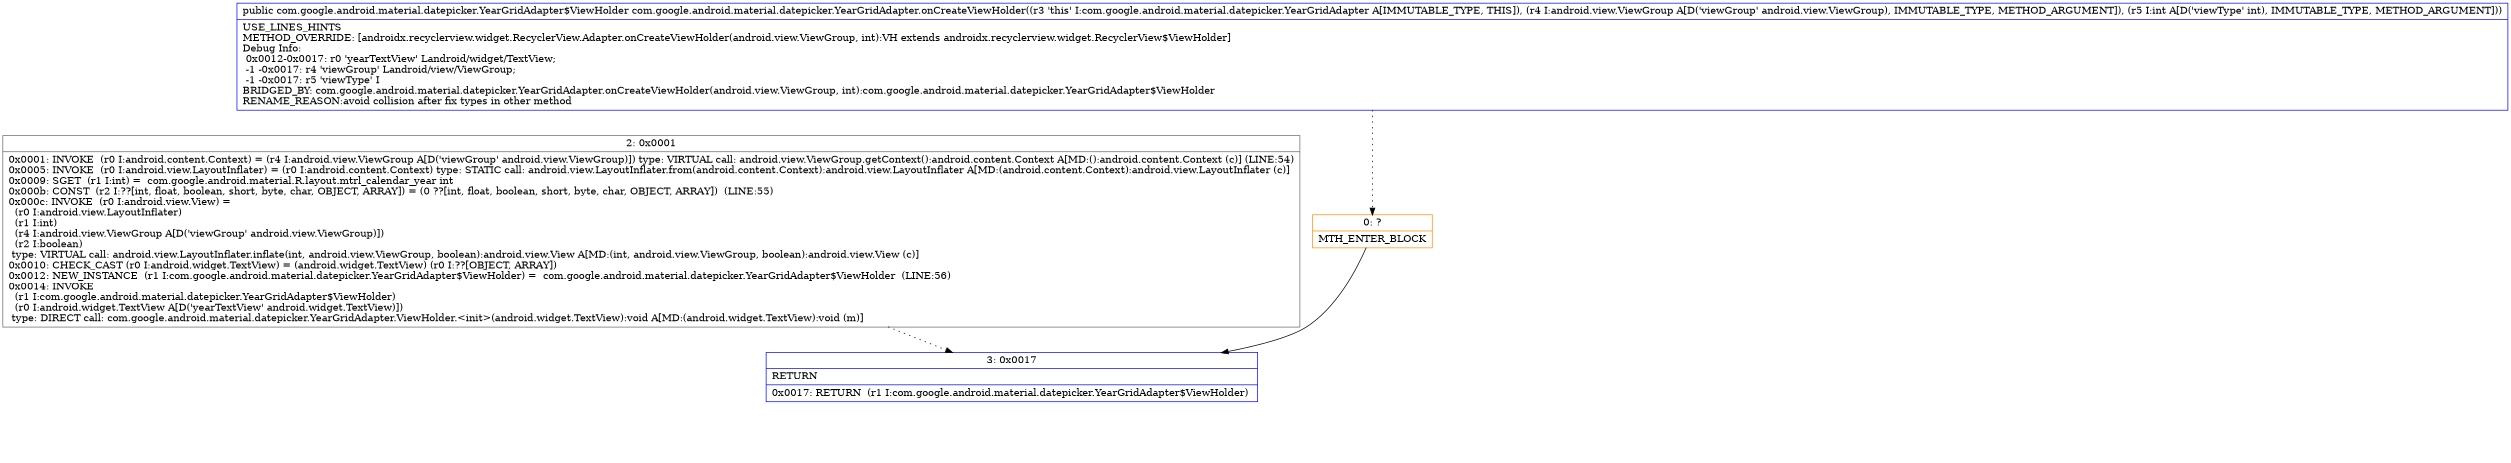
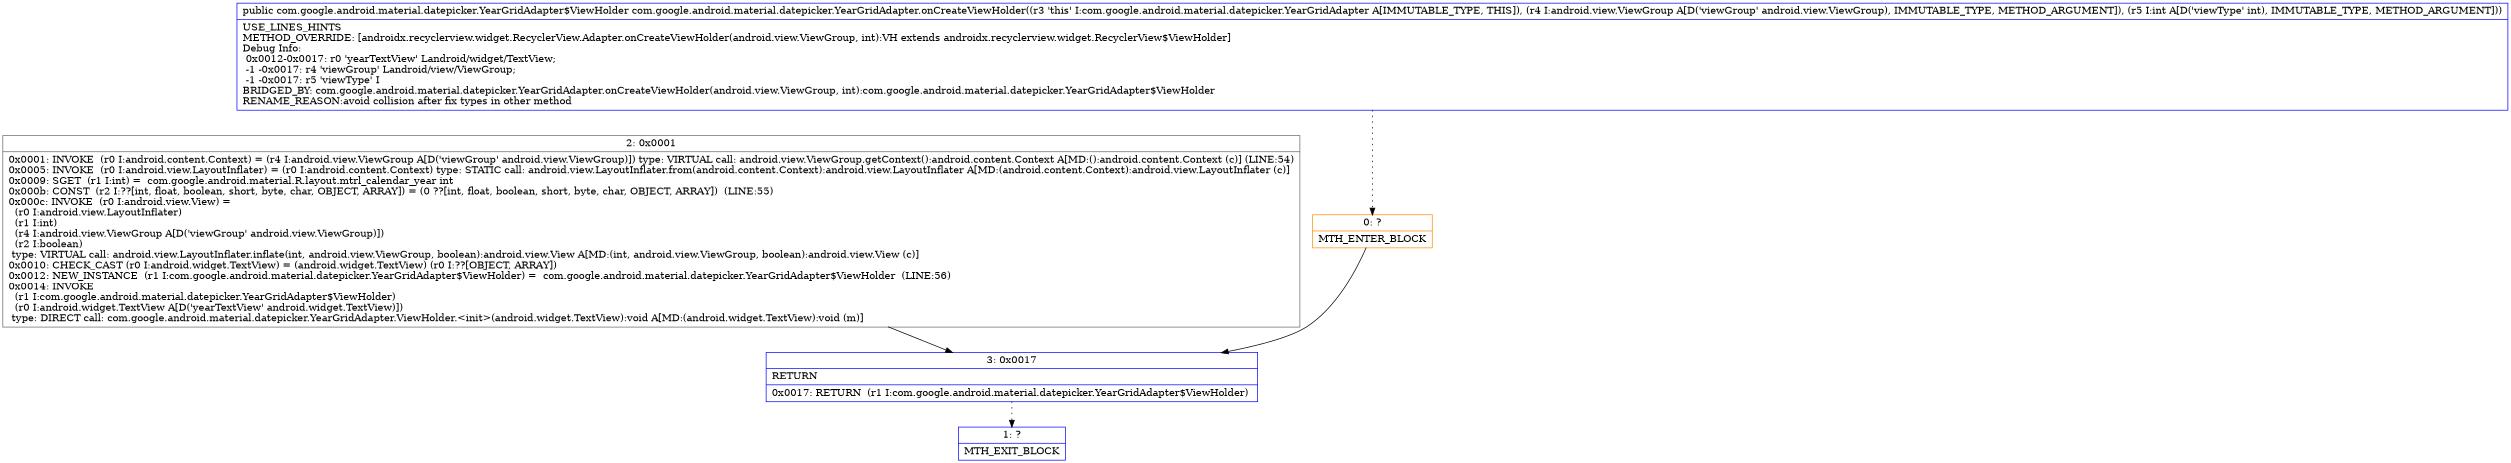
(917, 338) -> (917, 338)
none -> (1012, 444)
